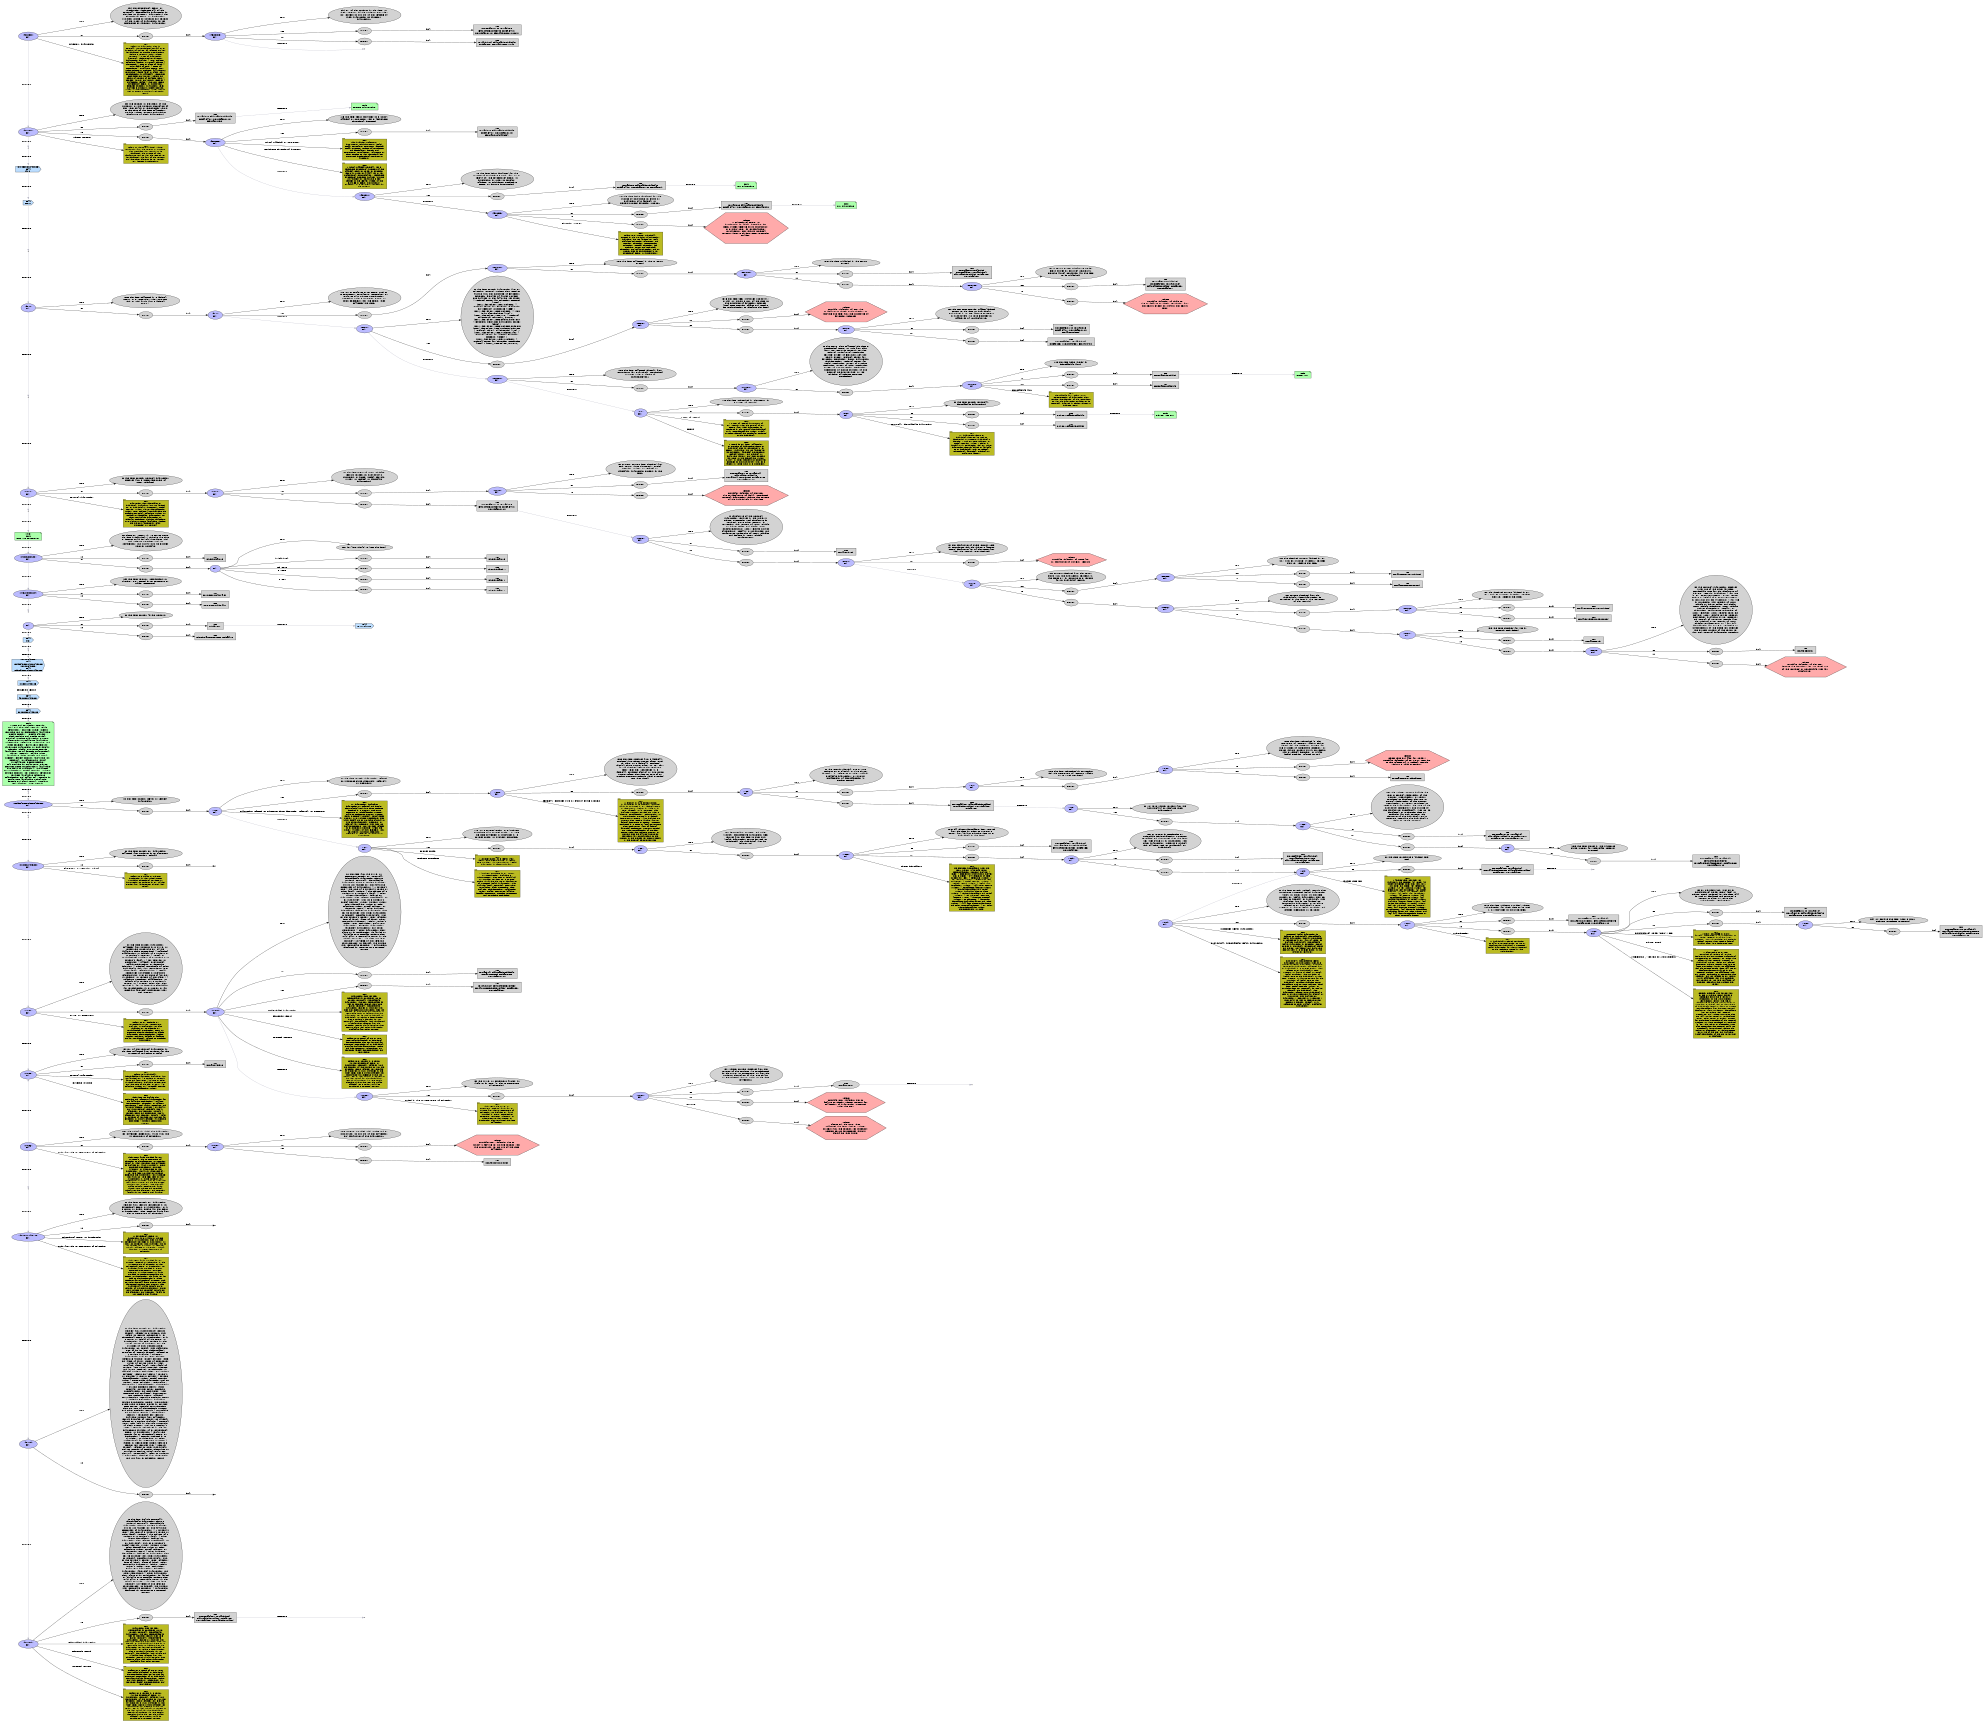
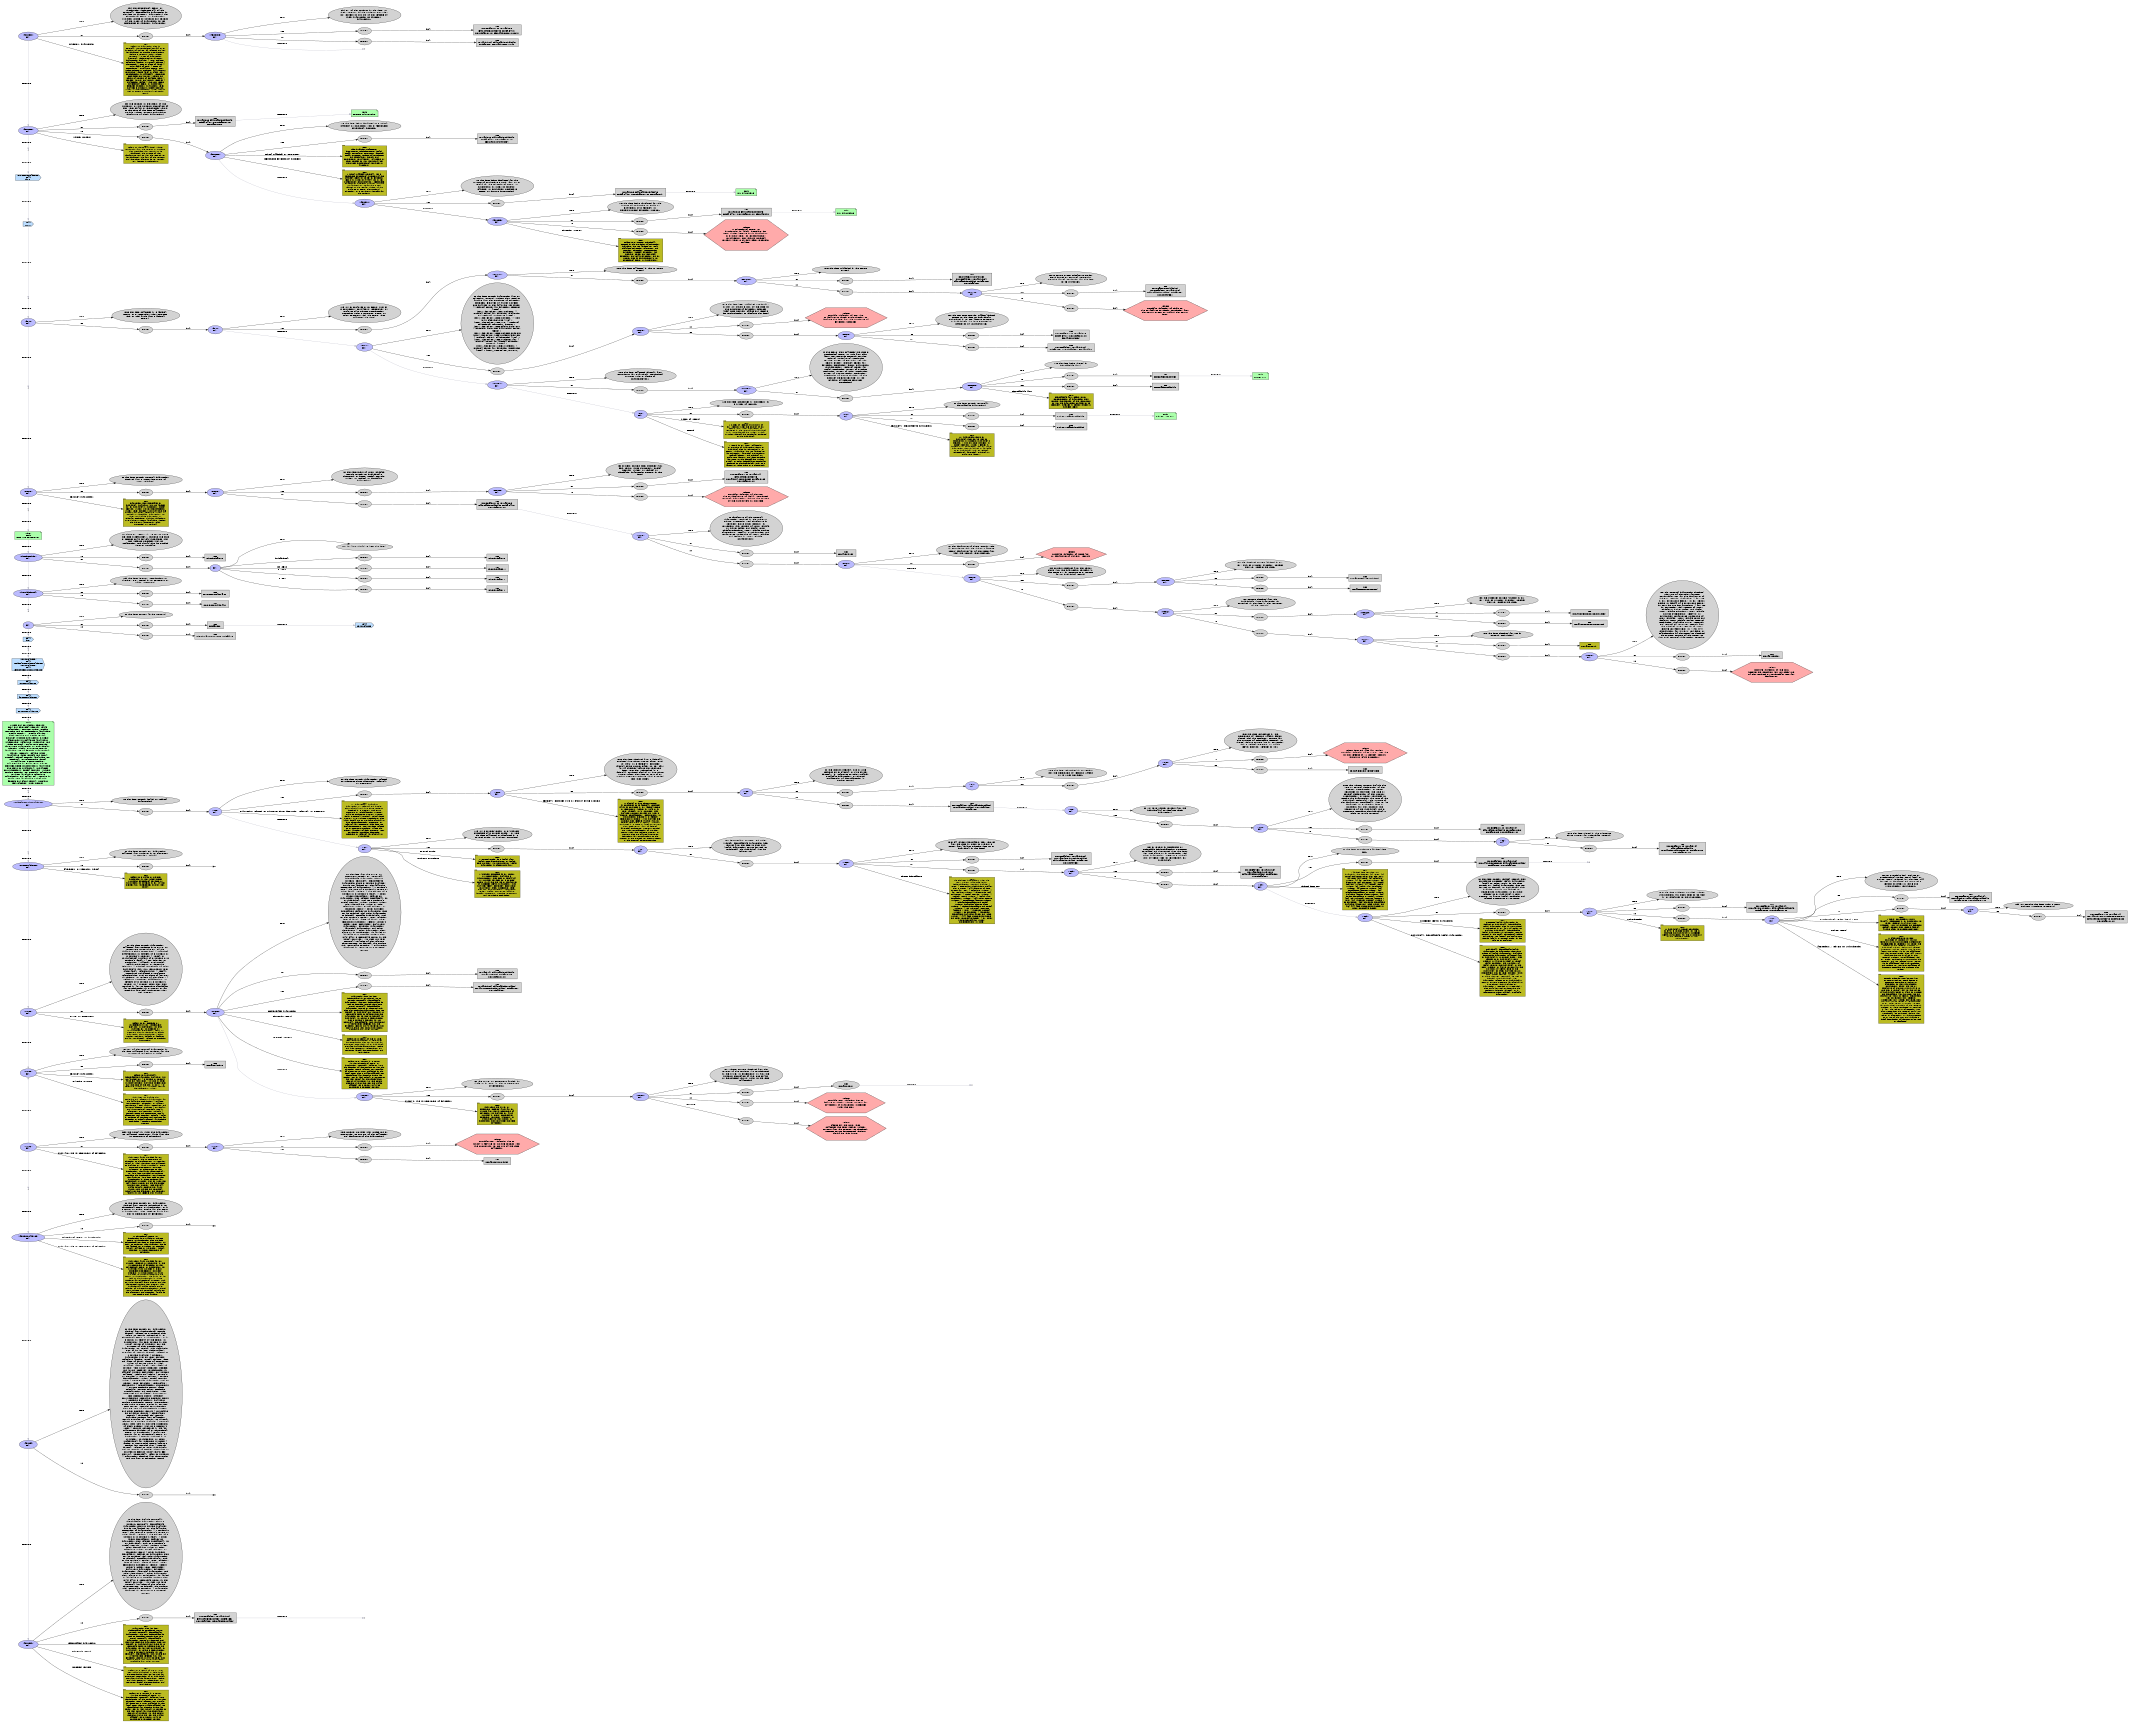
(1594, 640) -> (1590, 646)
(27, 690) -> (27, 690)
(1232, 895) -> (1309, 907)
